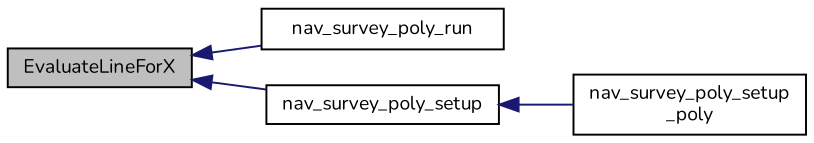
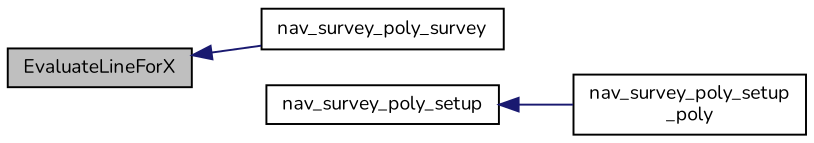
(383, 29) -> (383, 29)
(239, 86) -> none
